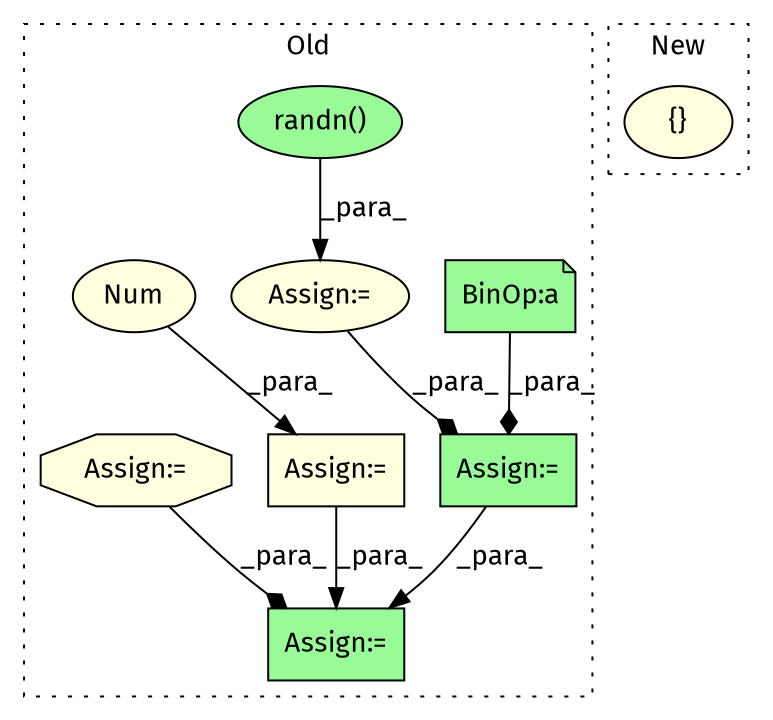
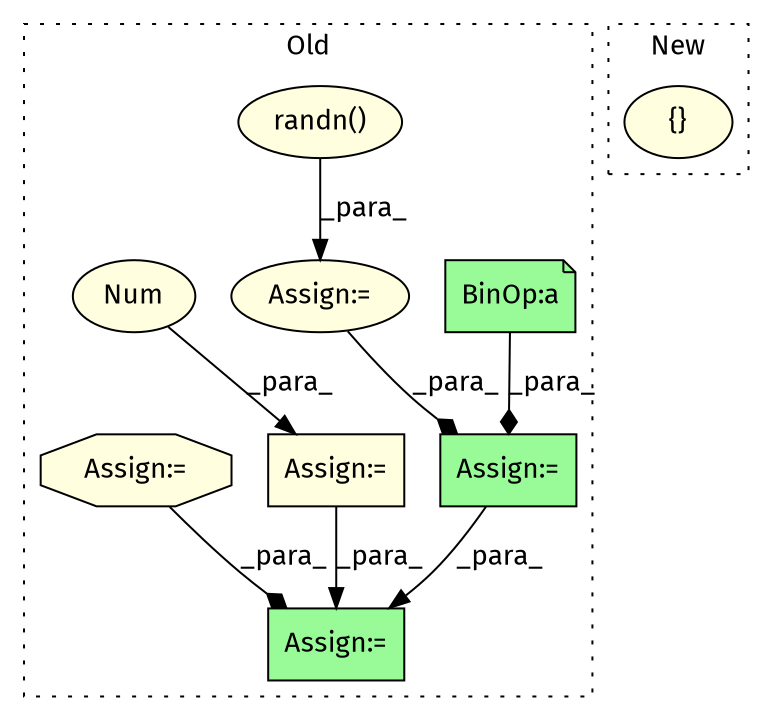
(320, 122) -> (320, 122)
